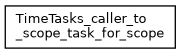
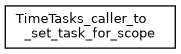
(90, 27) -> (90, 27)
